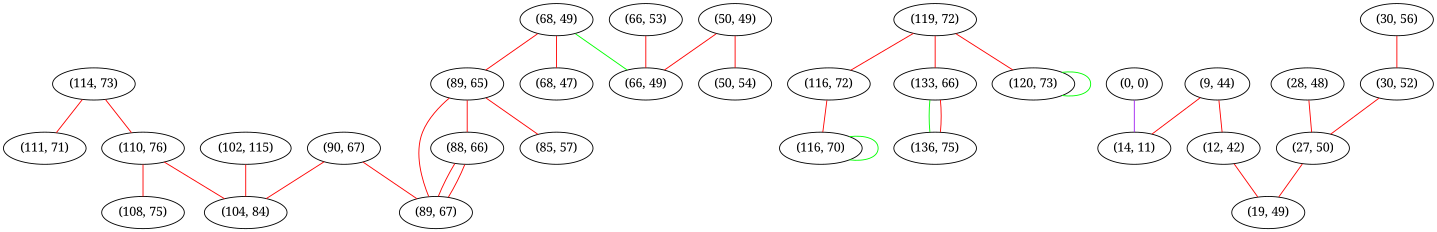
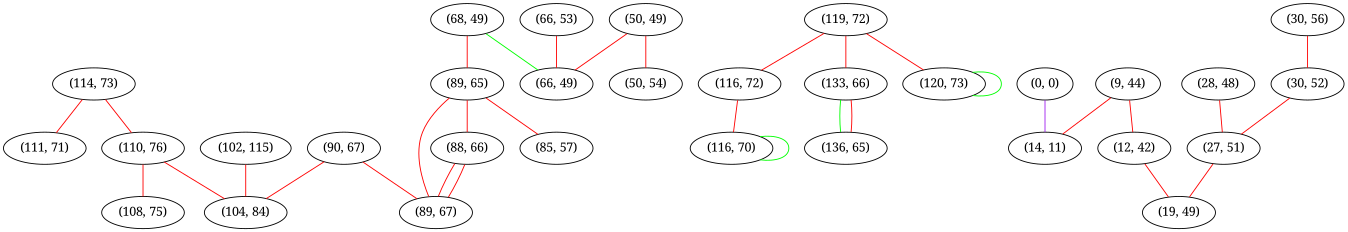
(557, 84) -> none
(935, 148) -> (846, 148)
(1313, 148) -> (1224, 148)
